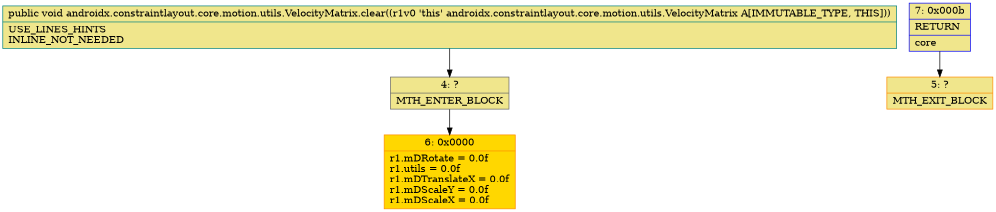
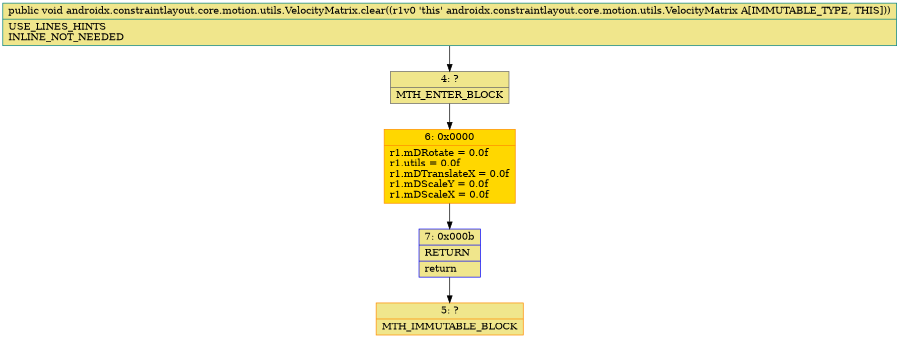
(926, 43) -> (441, 269)
(940, 101) -> (450, 327)
none -> (450, 213)
